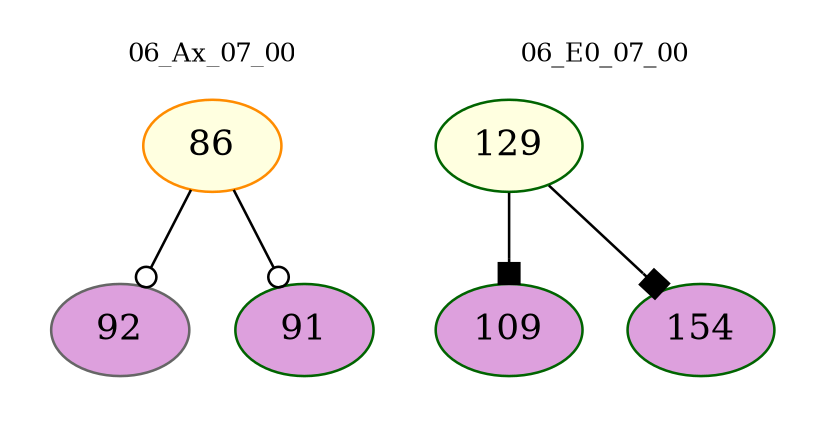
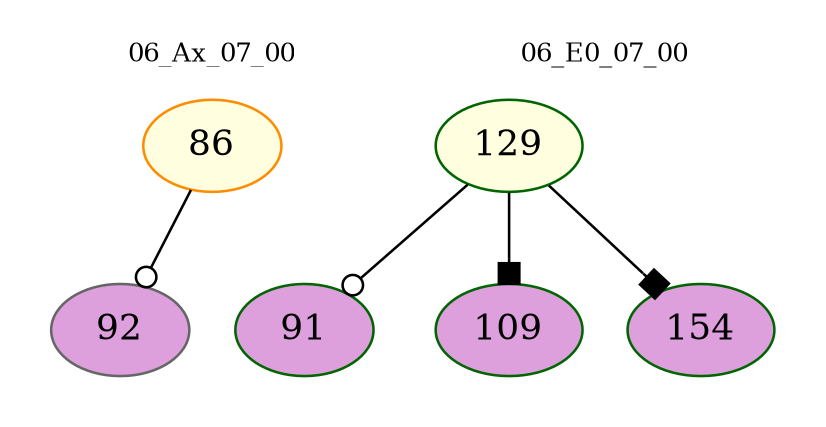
(254, 229) -> (430, 217)
